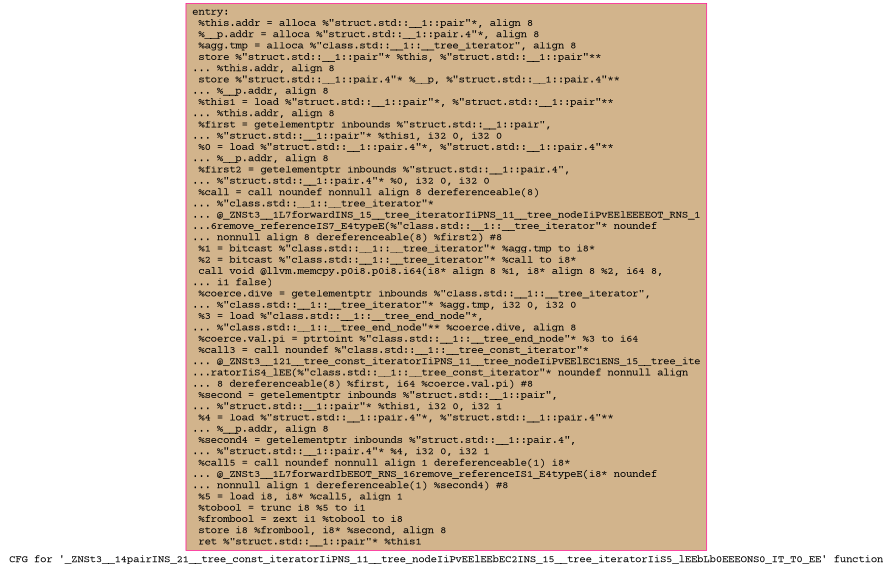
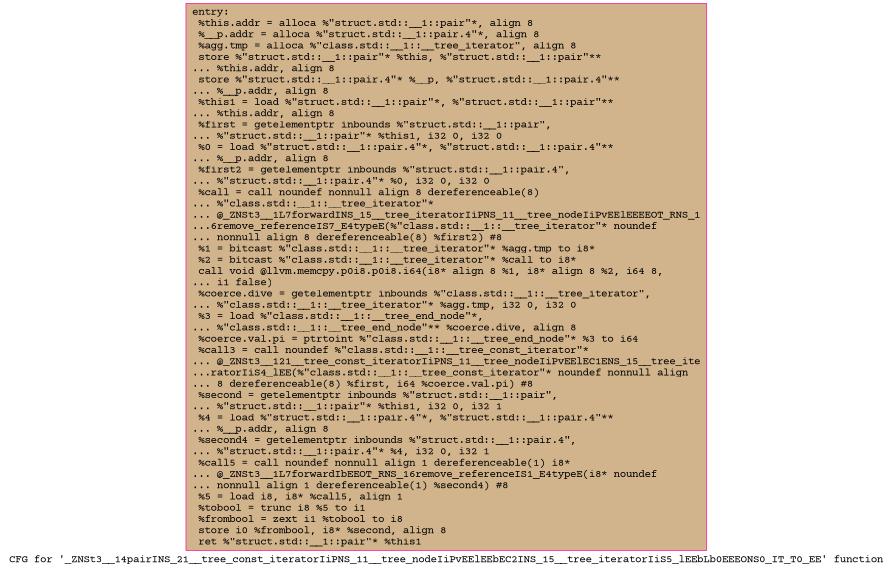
(319, 530) -> (319, 530)
